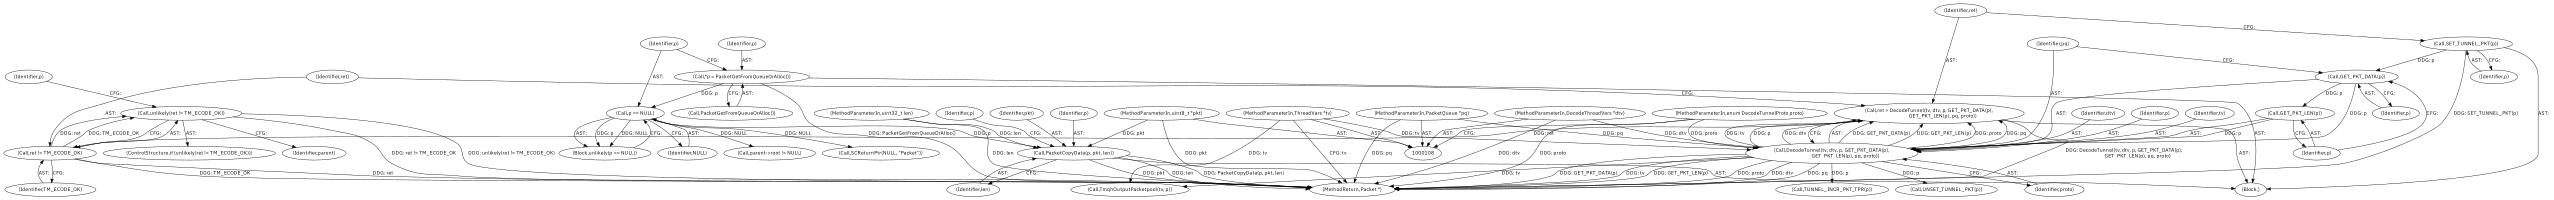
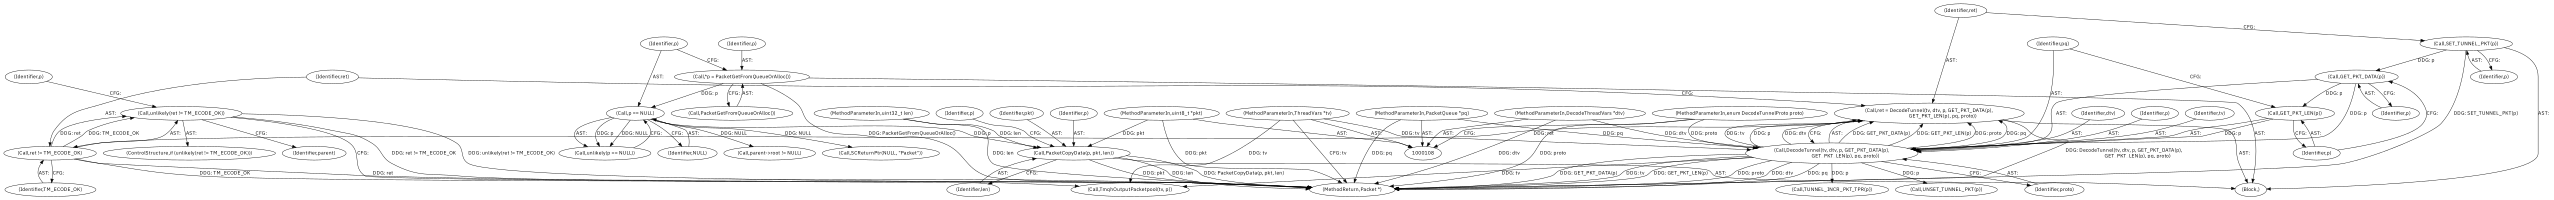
(2198, 60) -> (2171, 78)
(133, 139) -> (640, 181)
(605, 153) -> (605, 153)
